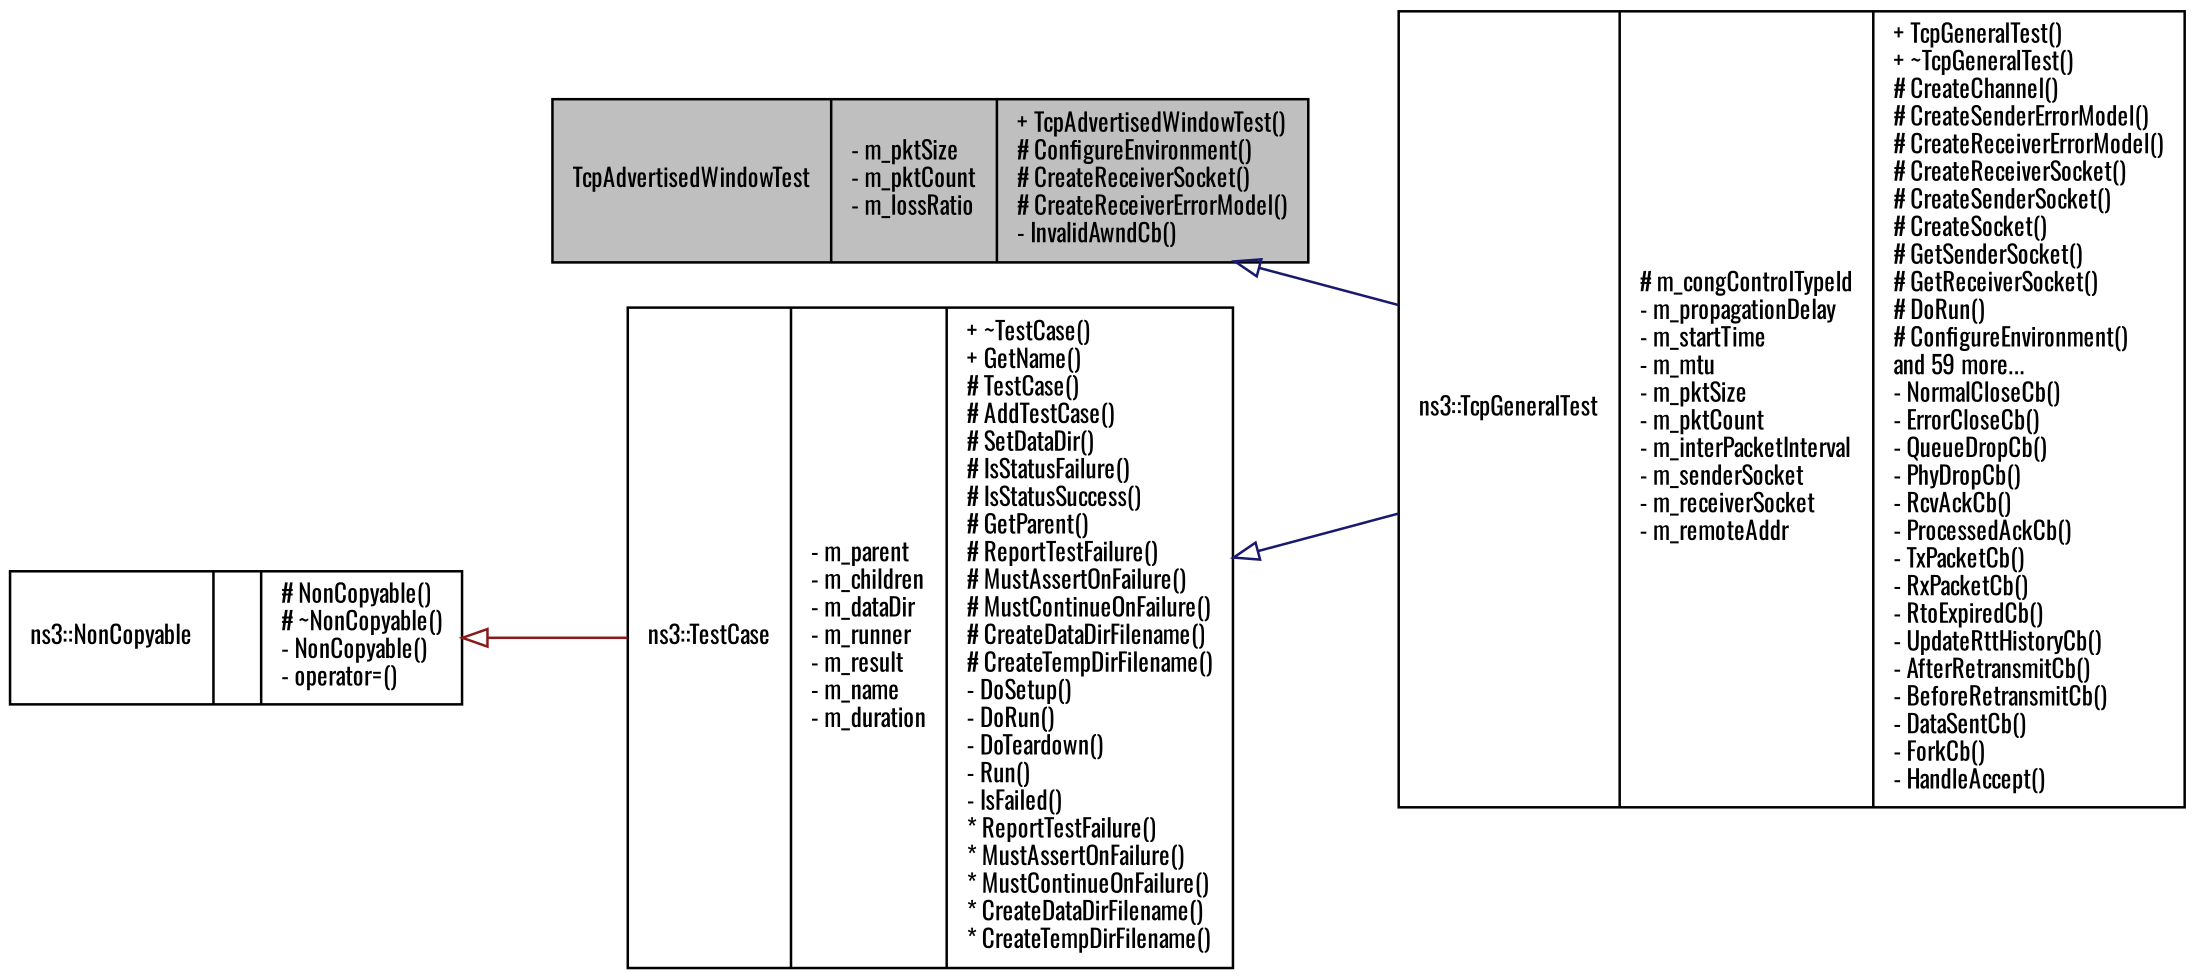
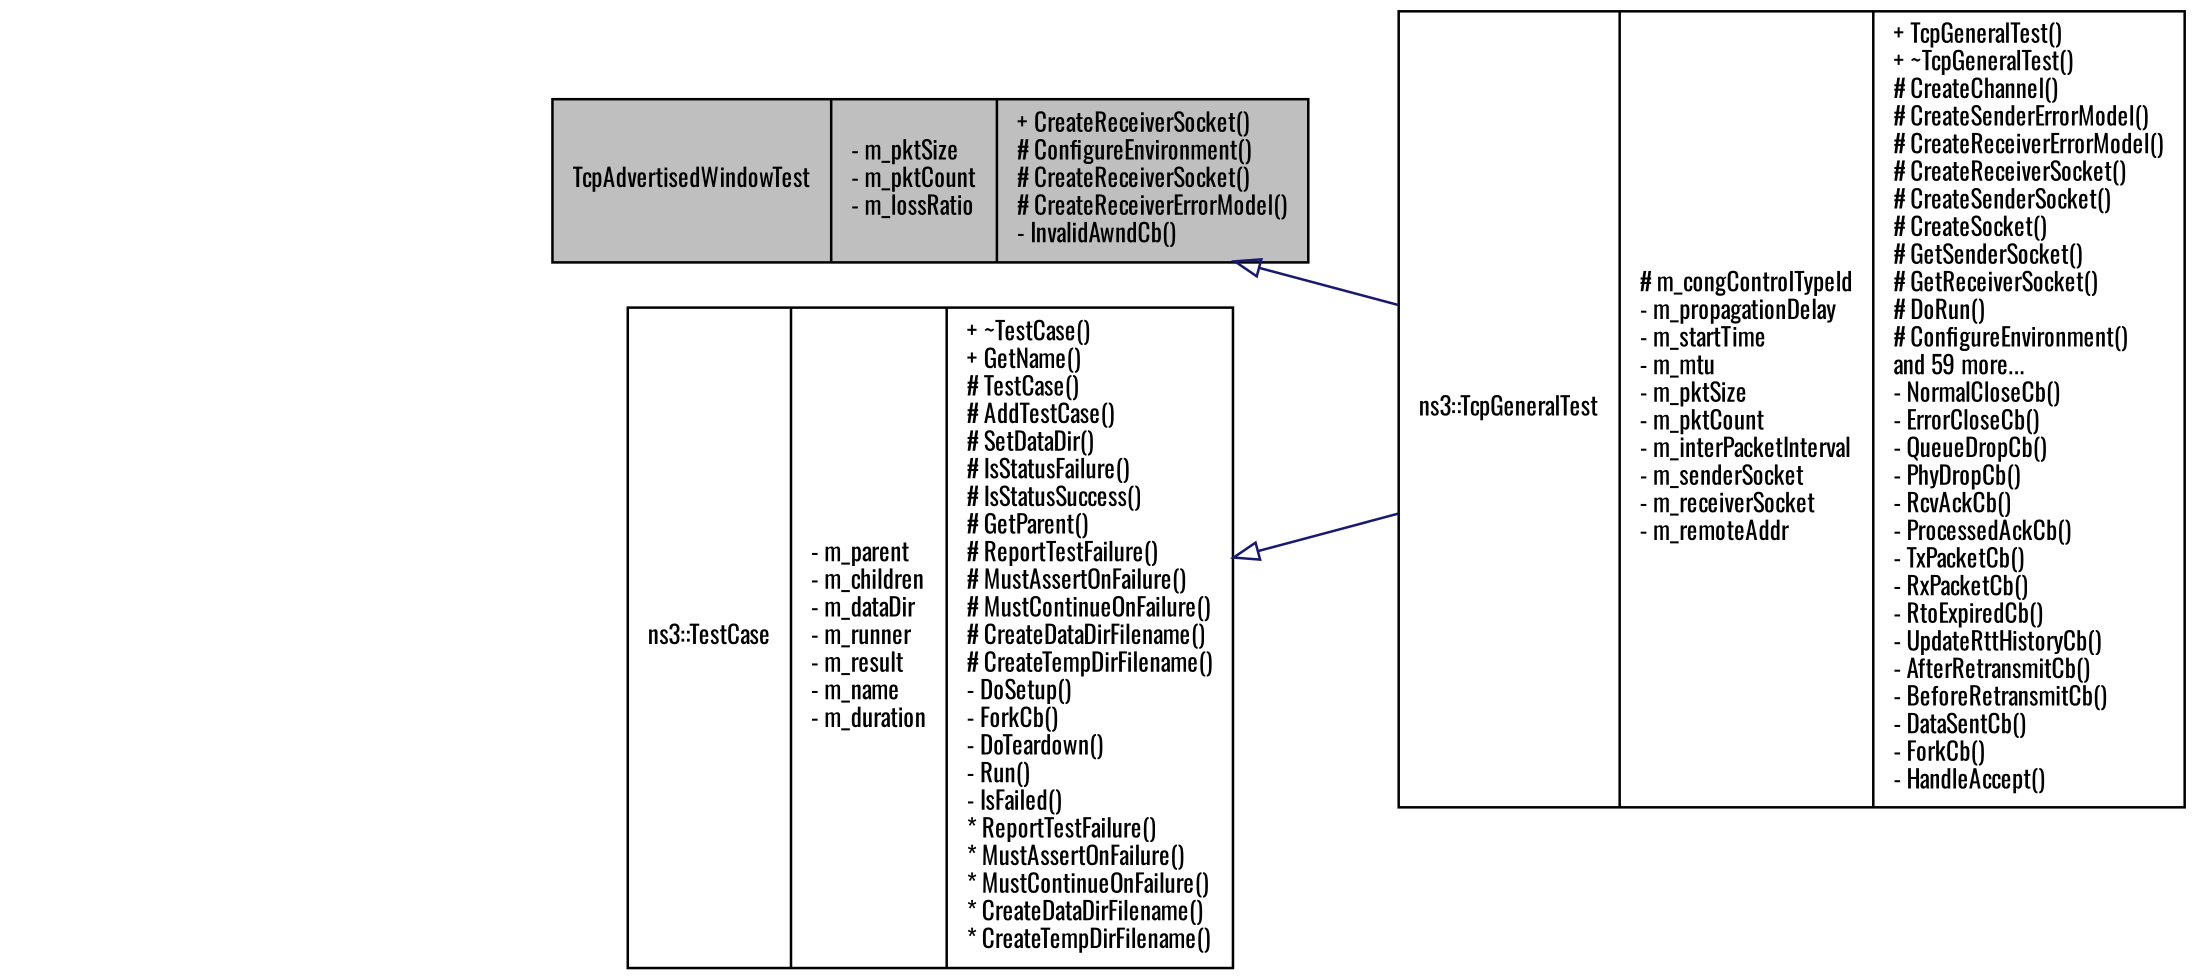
(1151, 124) -> (1134, 124)
(236, 638) -> none
(1011, 719) -> (1013, 719)
